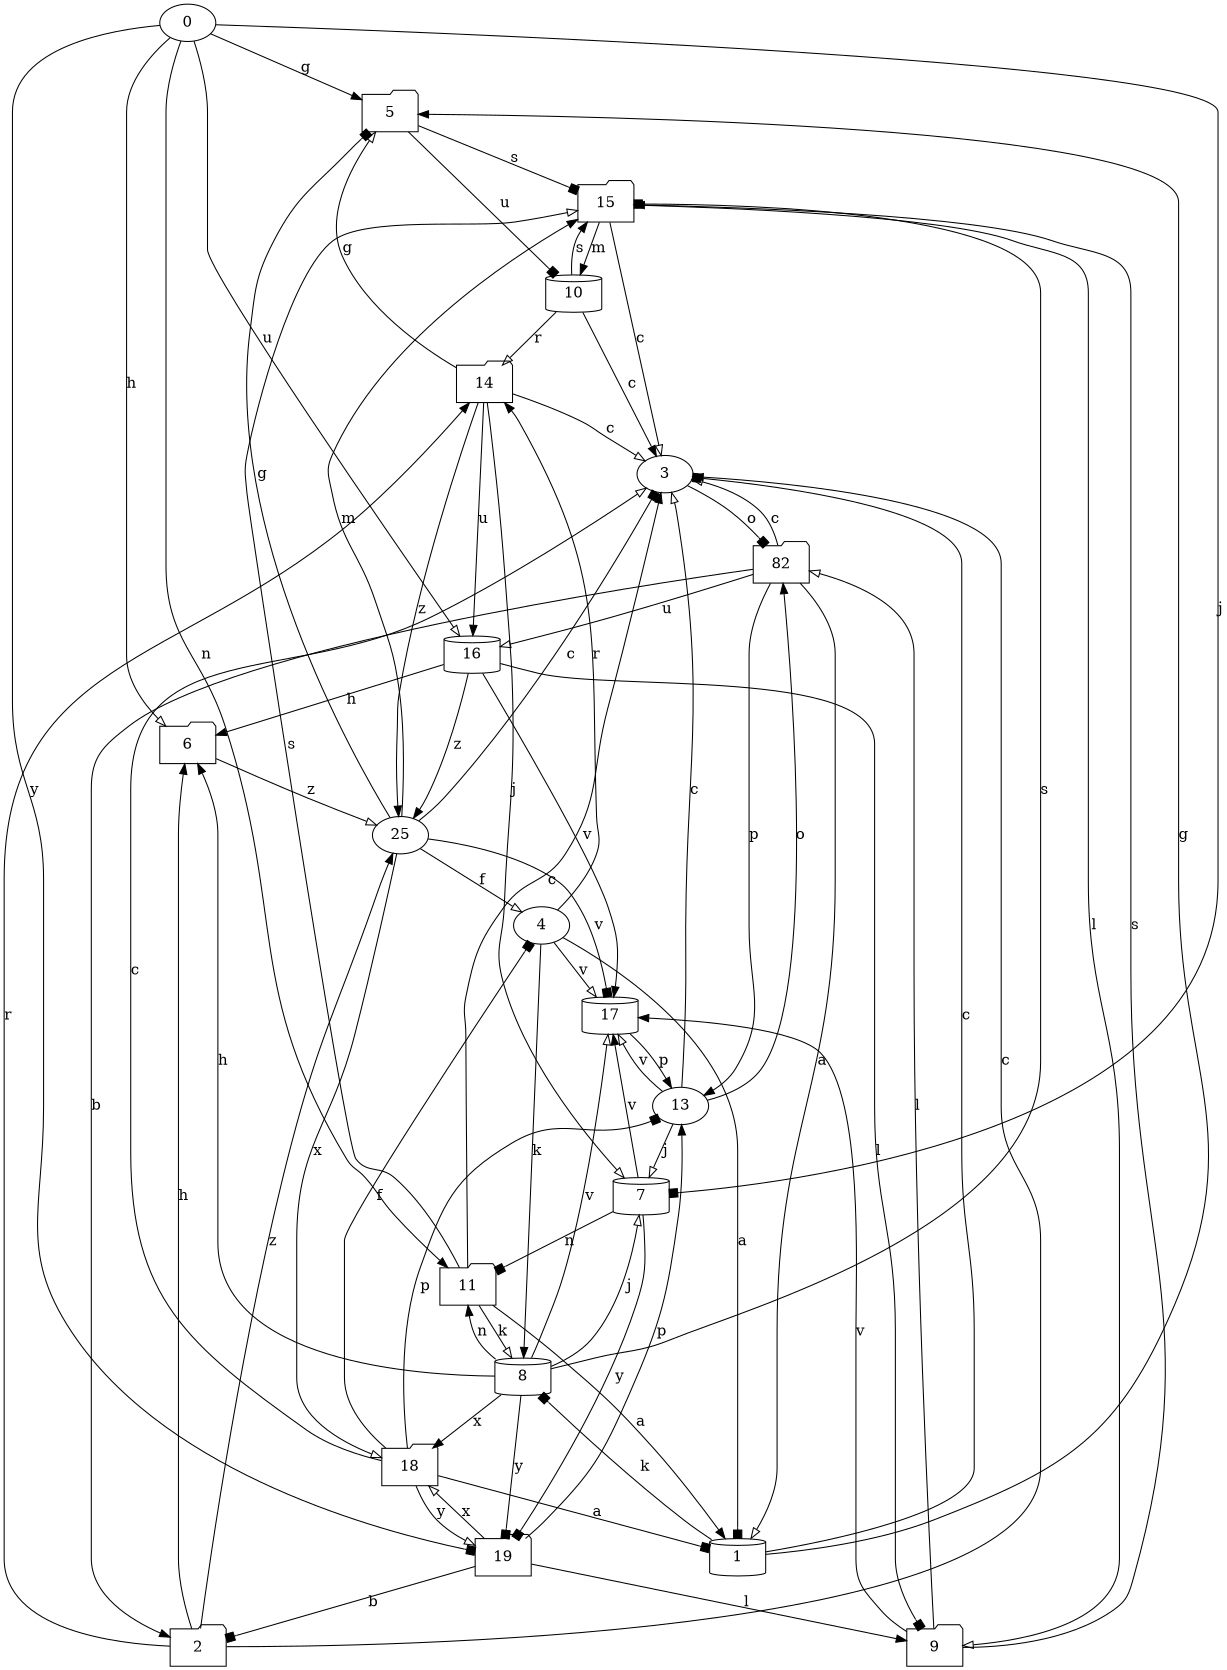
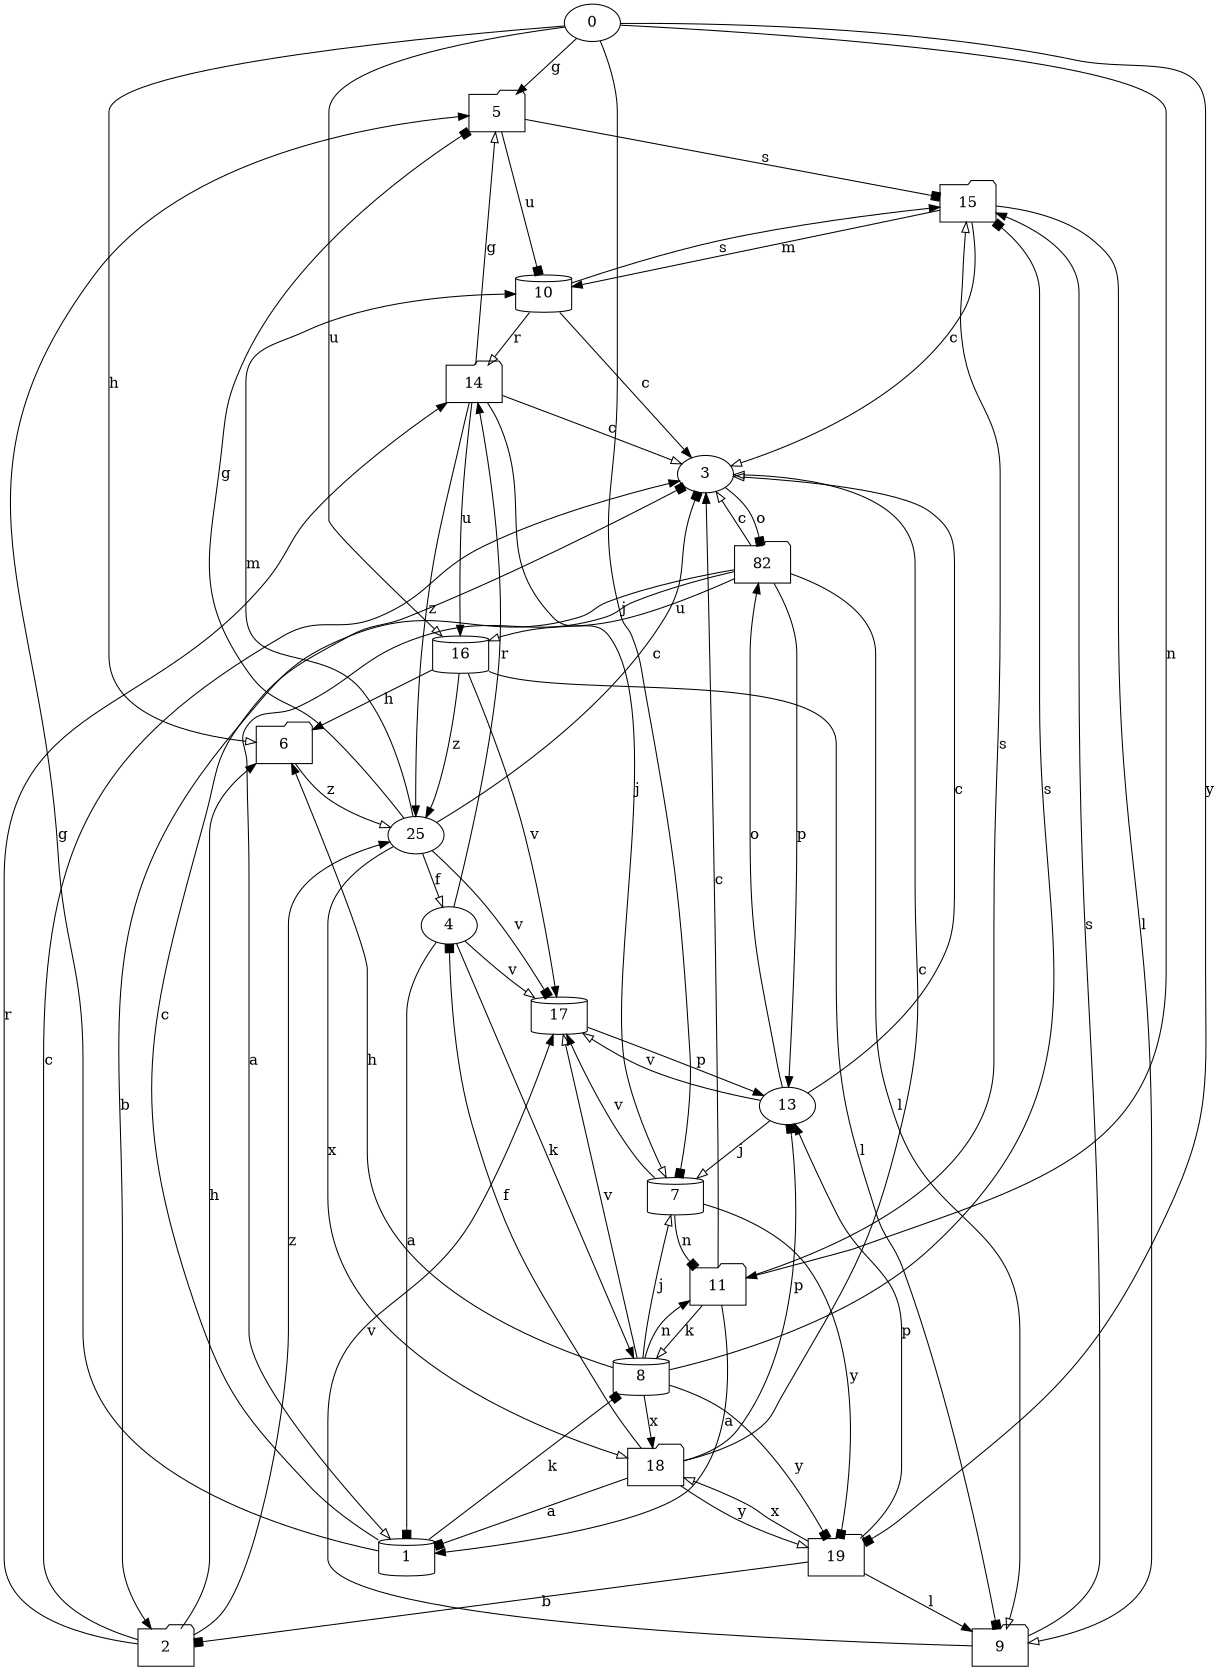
(328, 474) -> (246, 496)
(915, 1075) -> (888, 1095)
